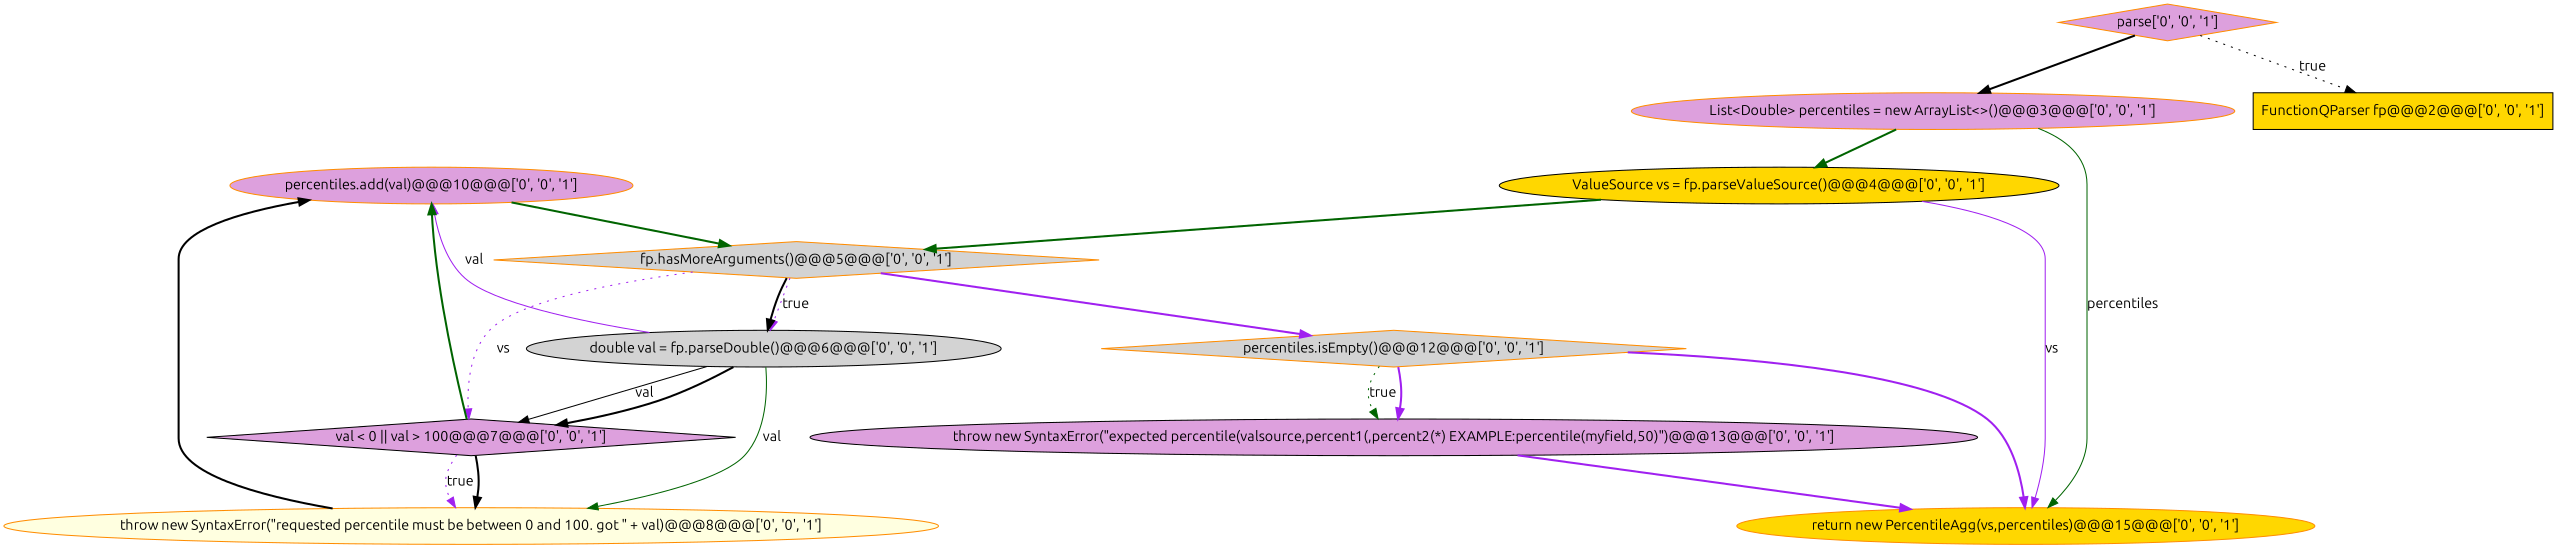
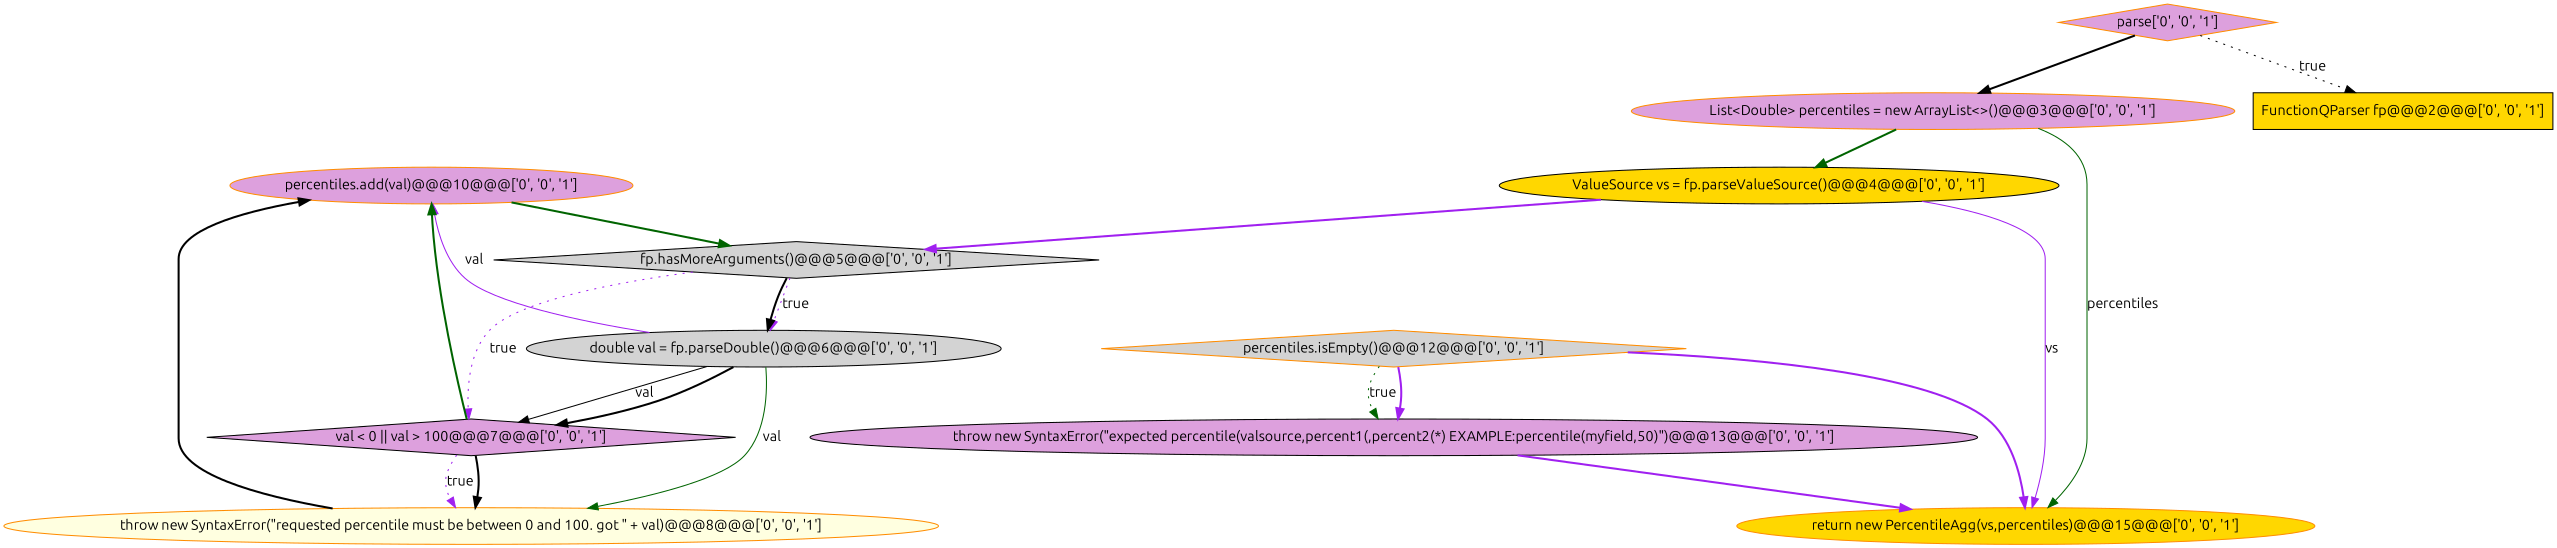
(1268, 224) -> (1268, 224)
(796, 260) -> (796, 260)
(1090, 304) -> none
(503, 349) -> (503, 349)
